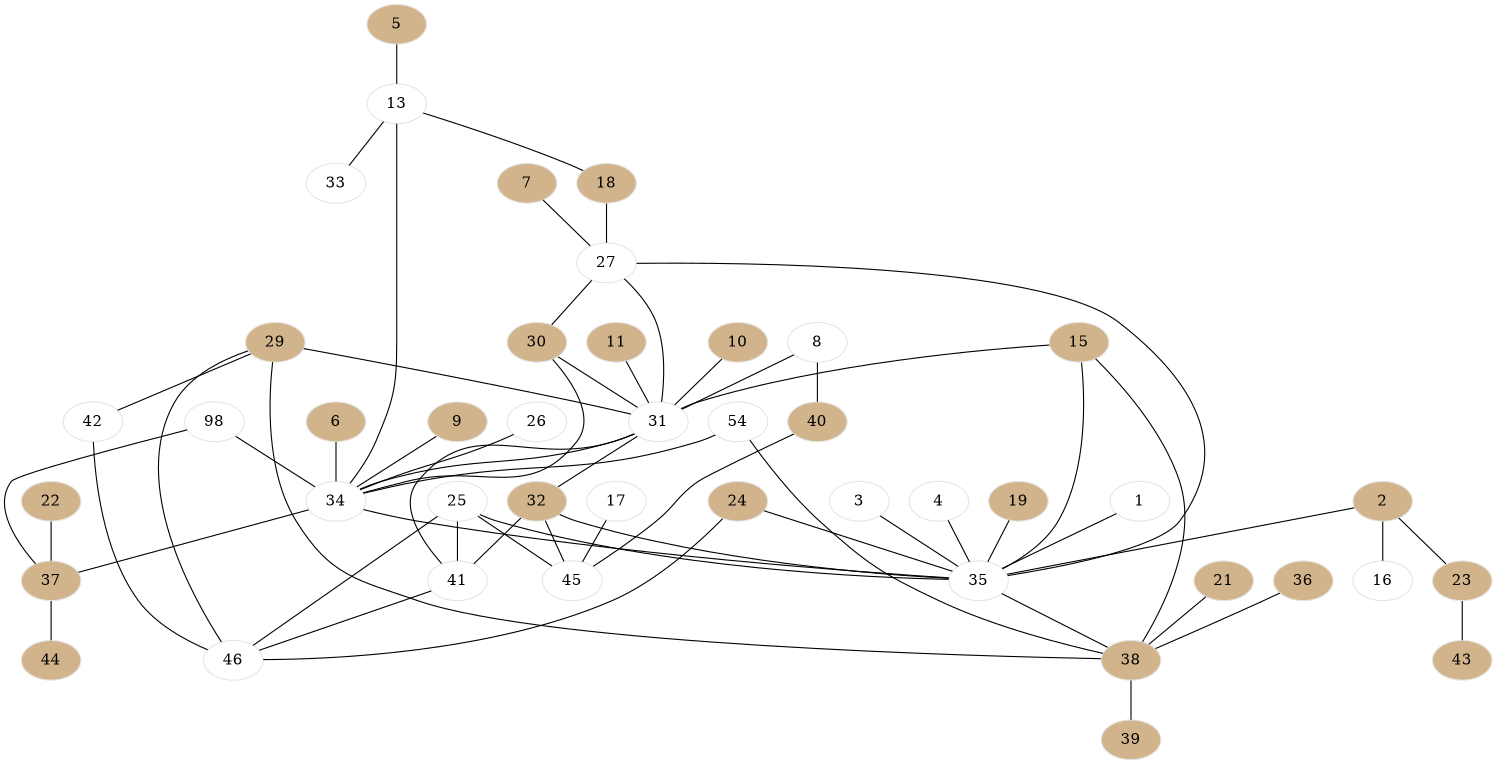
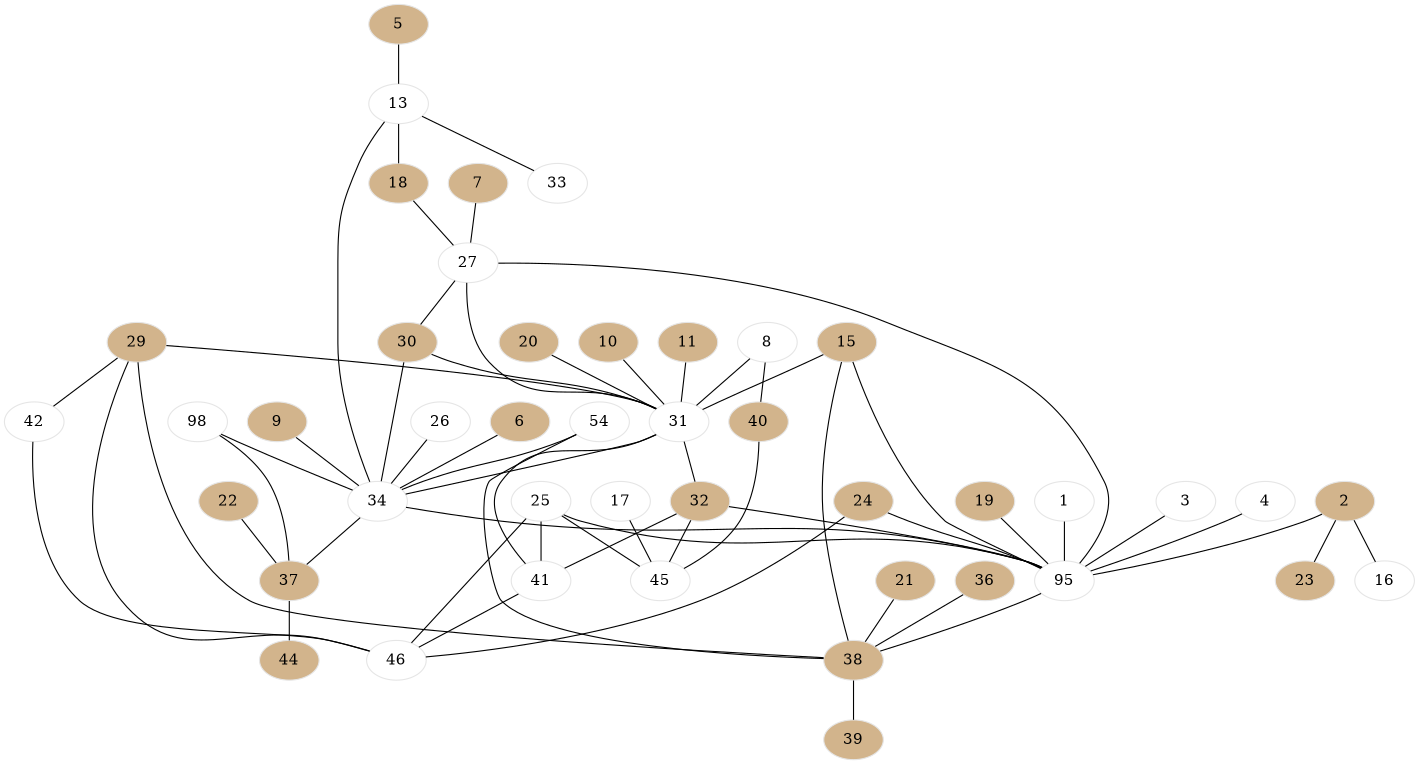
none -> (529, 342)
(979, 581) -> (1064, 581)
(1462, 660) -> none
